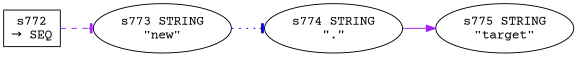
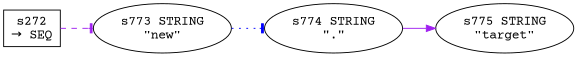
(32, 28) -> (32, 28)
